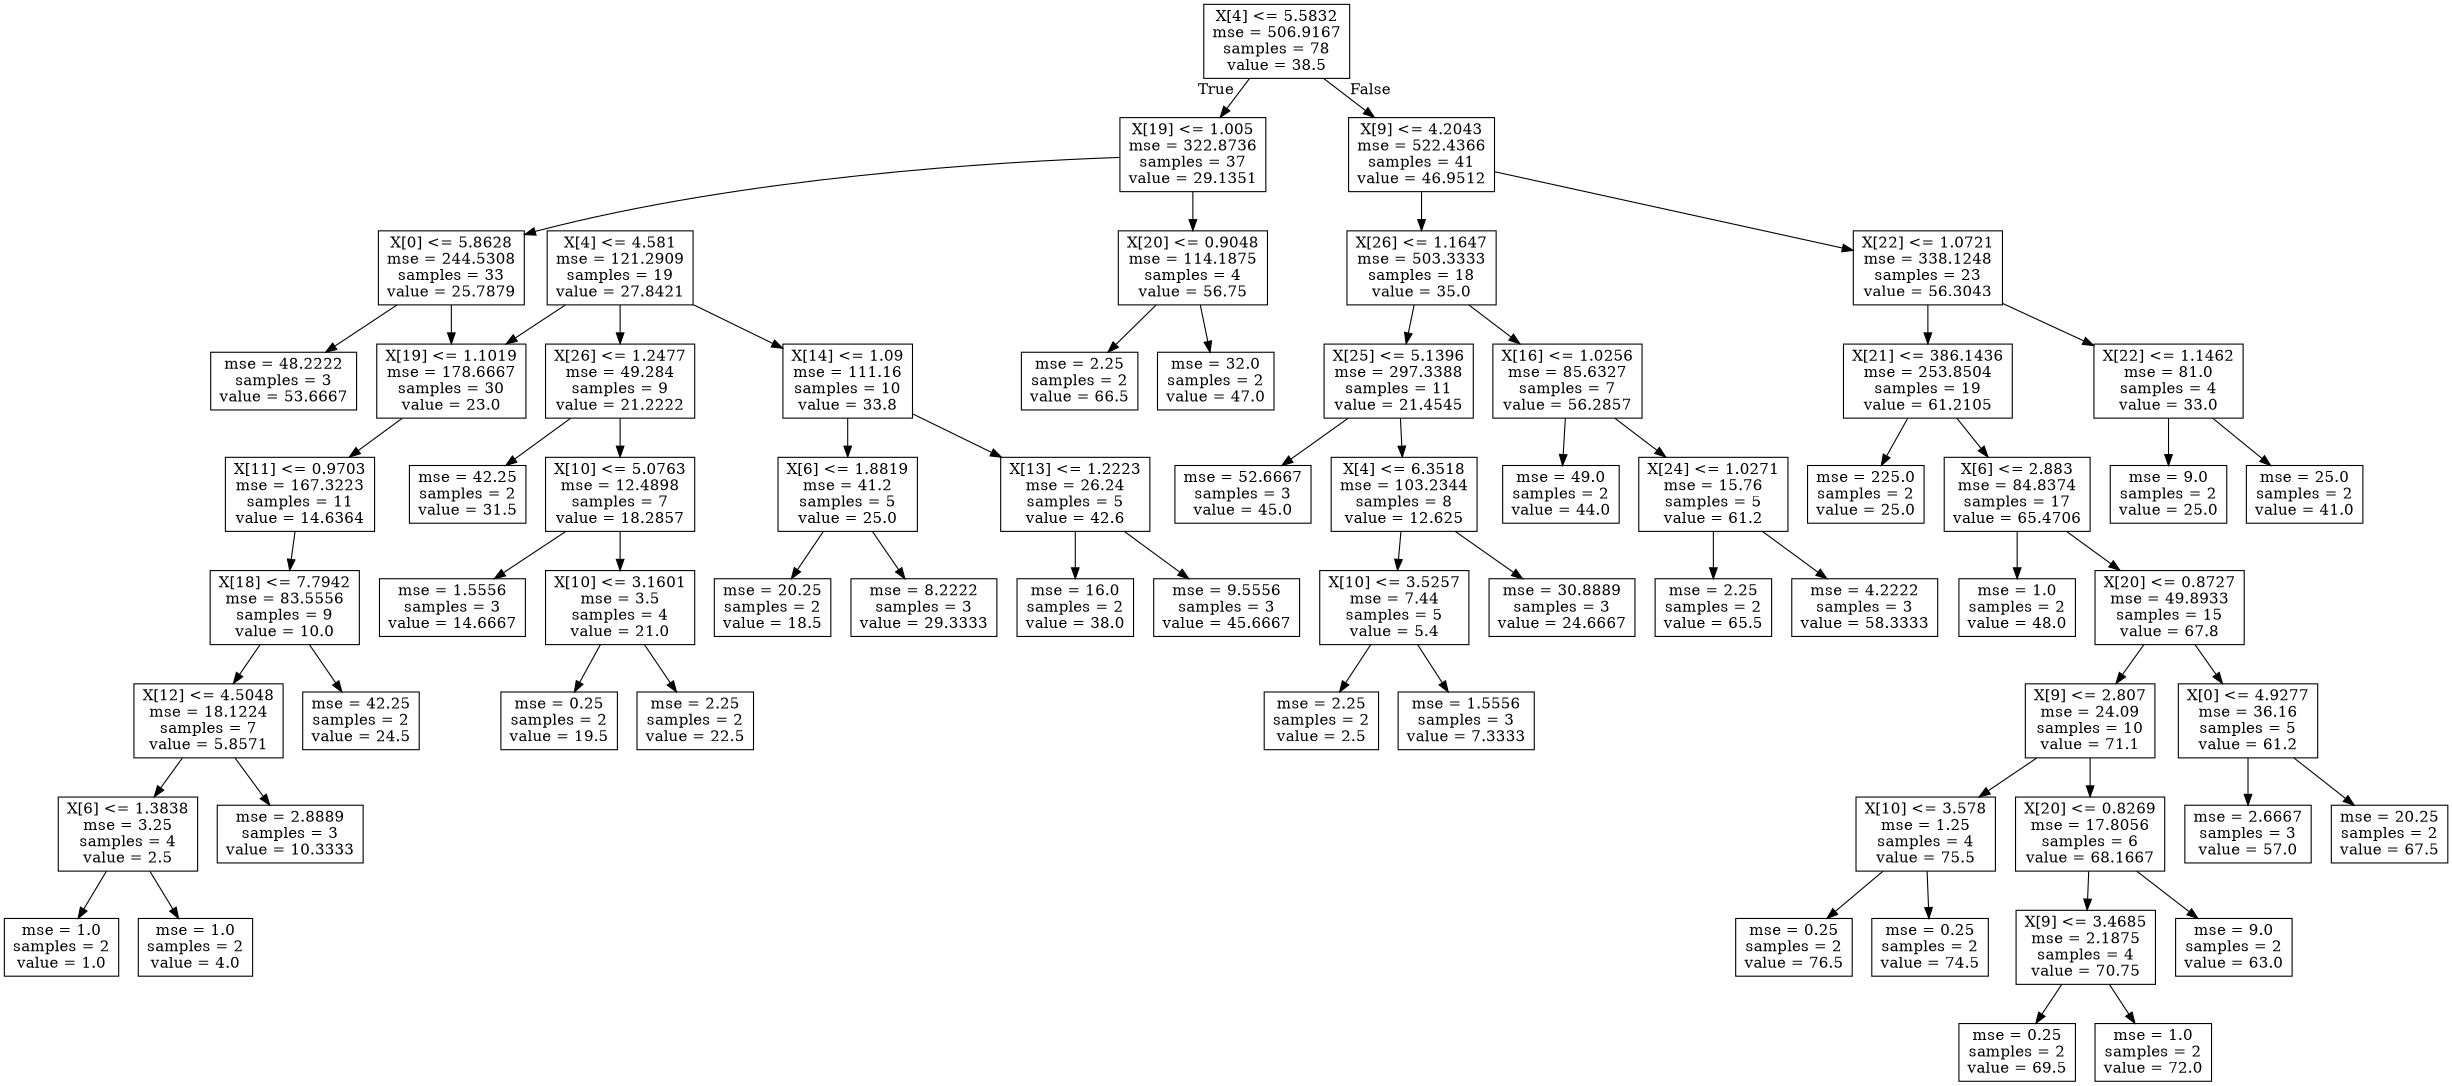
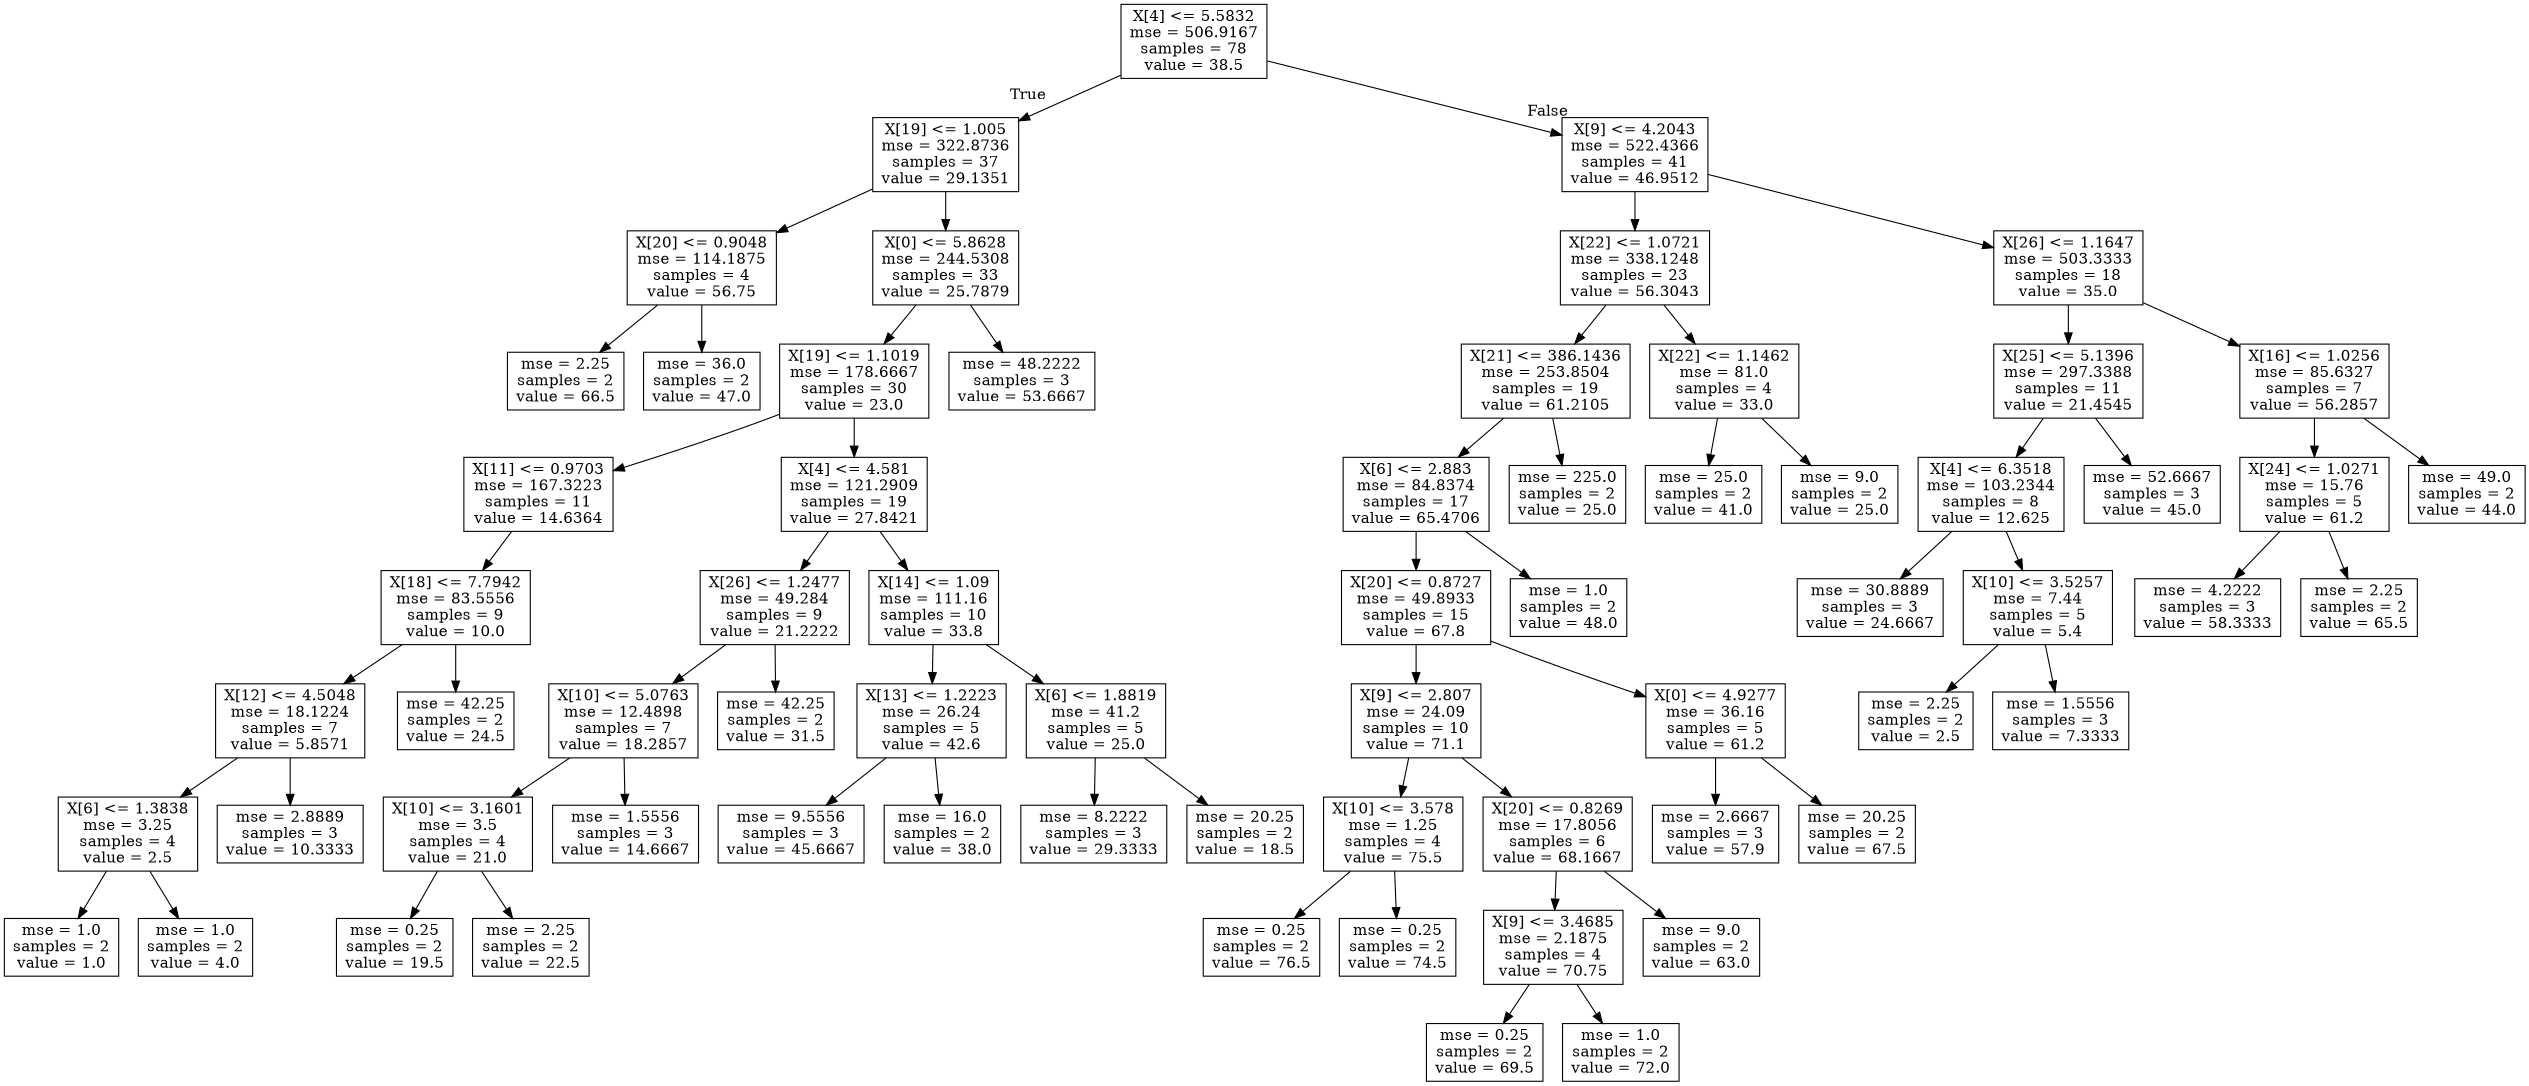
(540, 321) -> (854, 432)
(1216, 381) -> (702, 381)
(2248, 834) -> (1716, 834)
